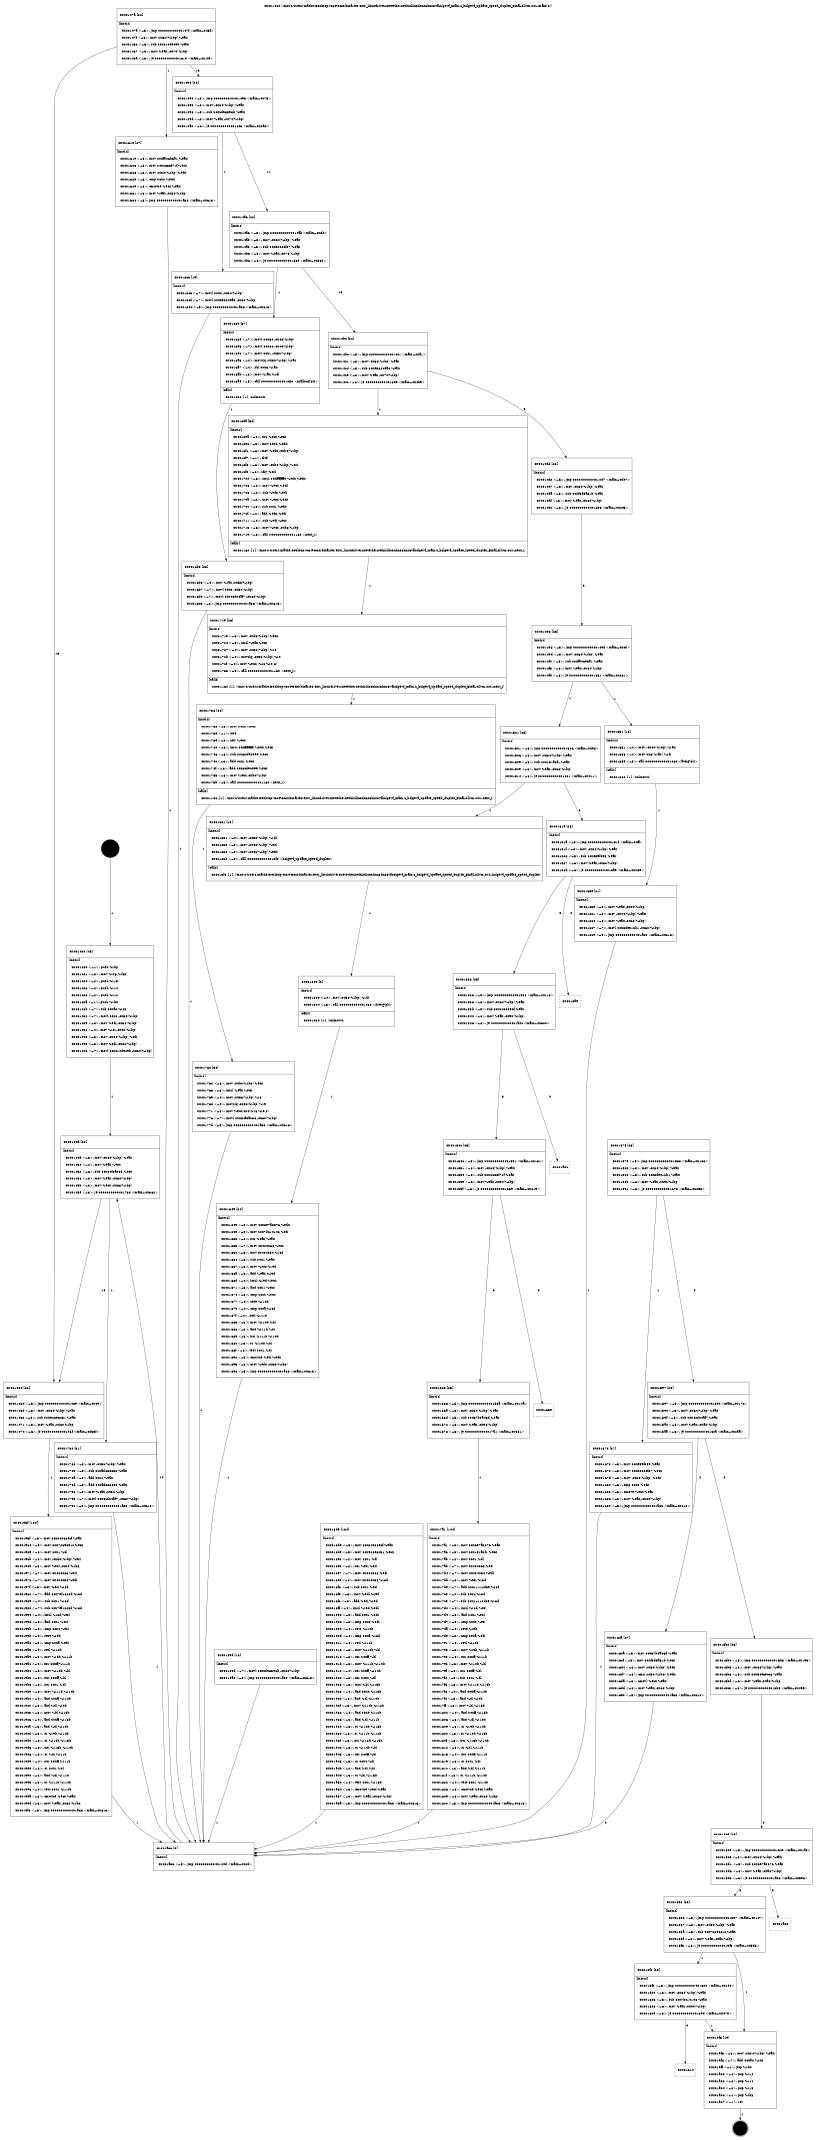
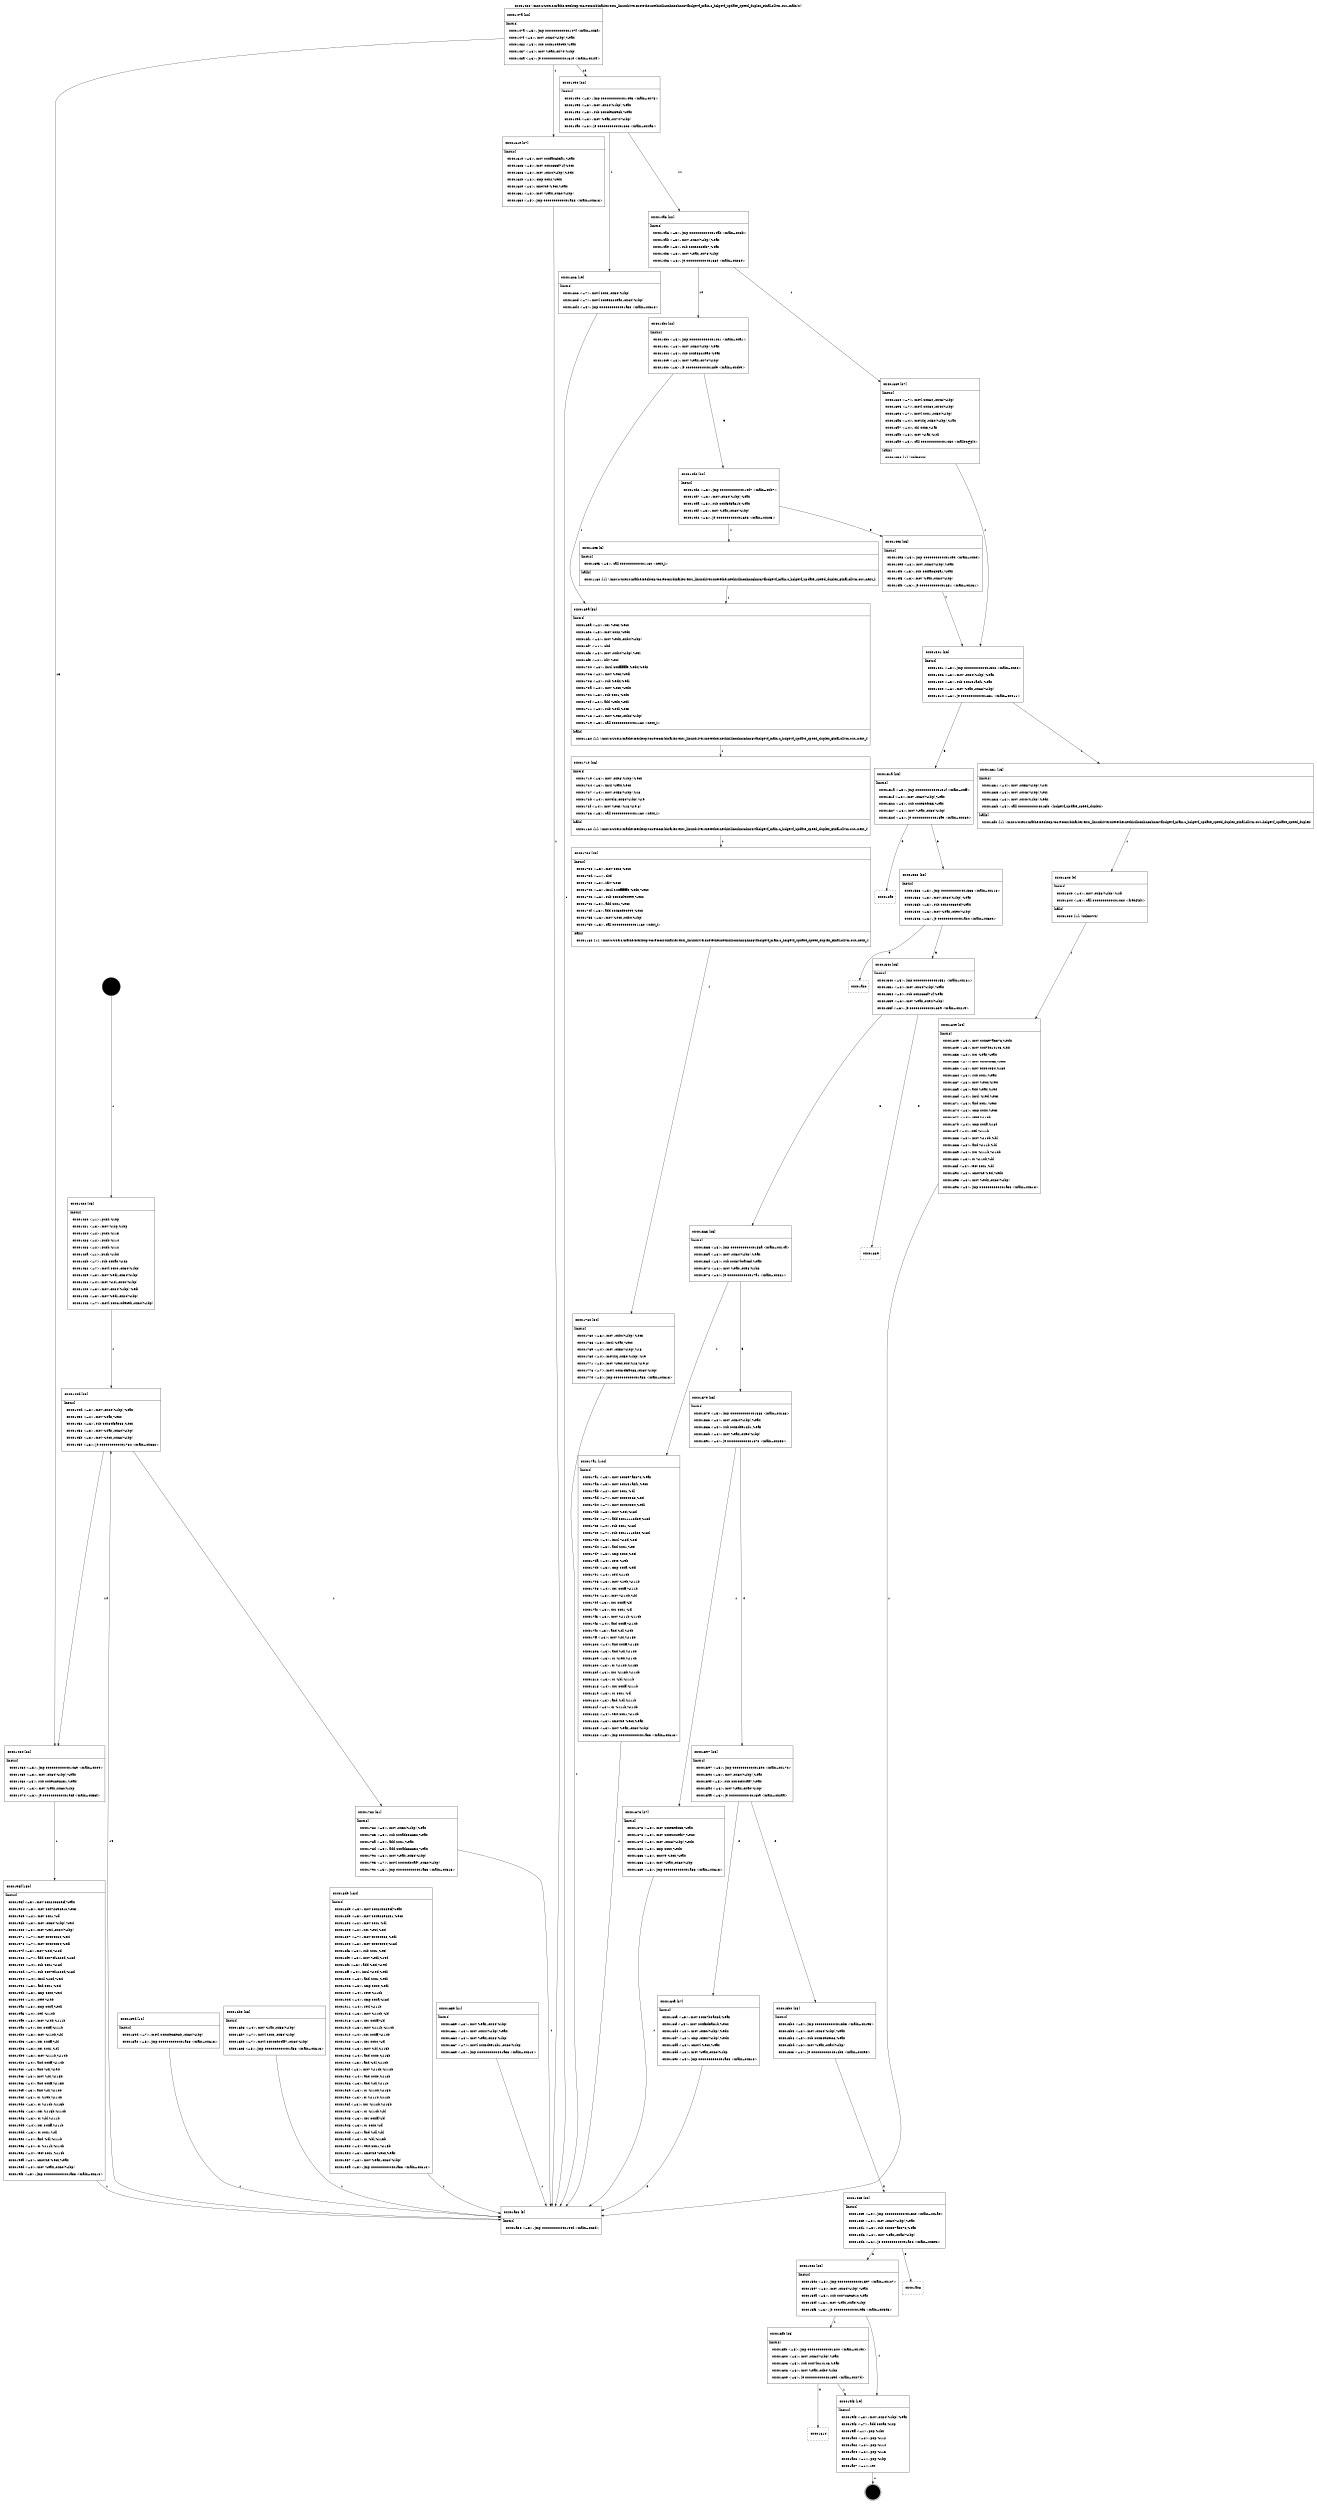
(217, 480) -> (987, 551)
none -> (729, 564)
(652, 755) -> none
none -> (740, 1336)
